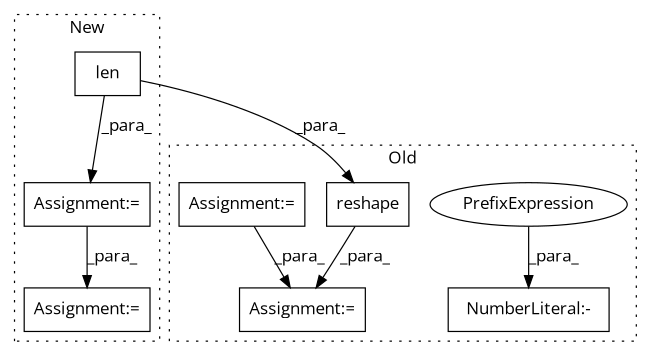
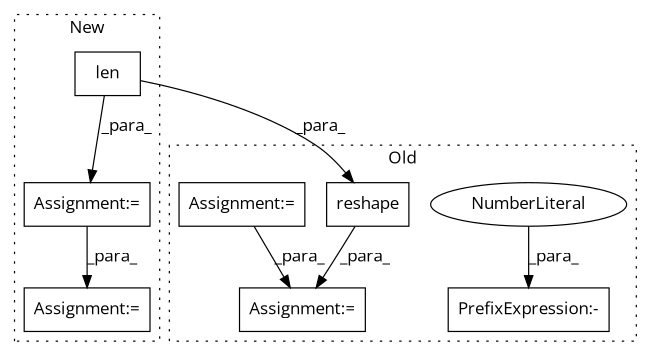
(529, 204) -> (529, 204)
(529, 310) -> (529, 310)
